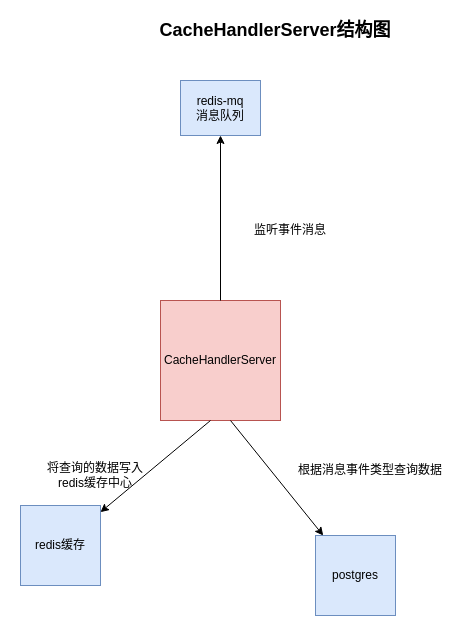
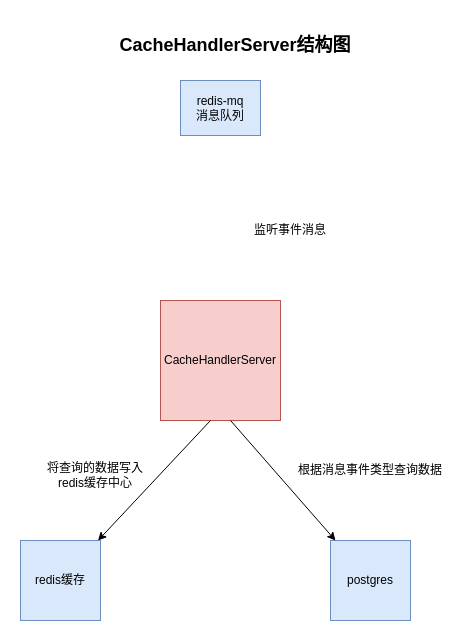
(276, 31) -> (236, 46)
(221, 221) -> none
(61, 546) -> (61, 581)
(356, 576) -> (371, 581)
